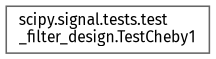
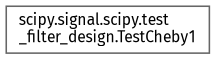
(108, 30) -> (108, 30)
